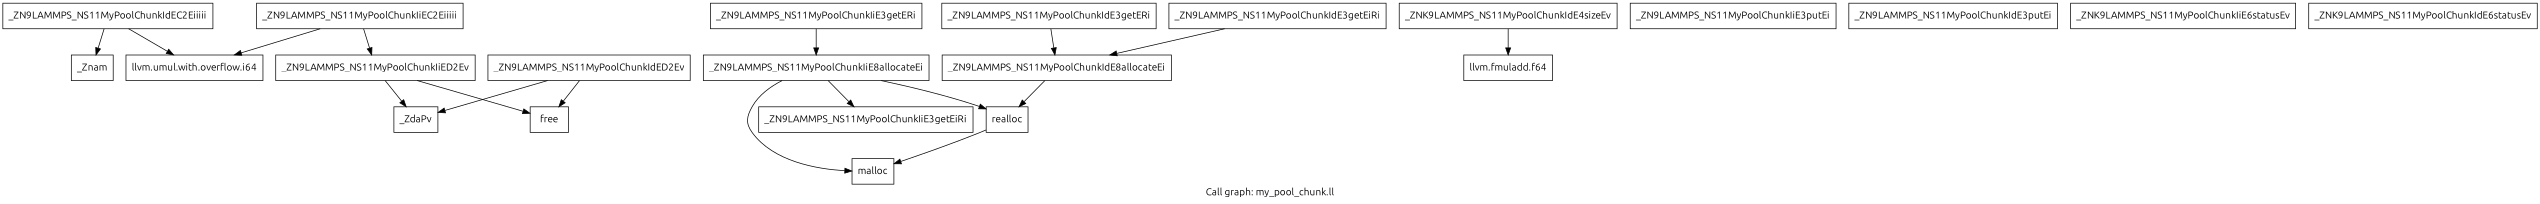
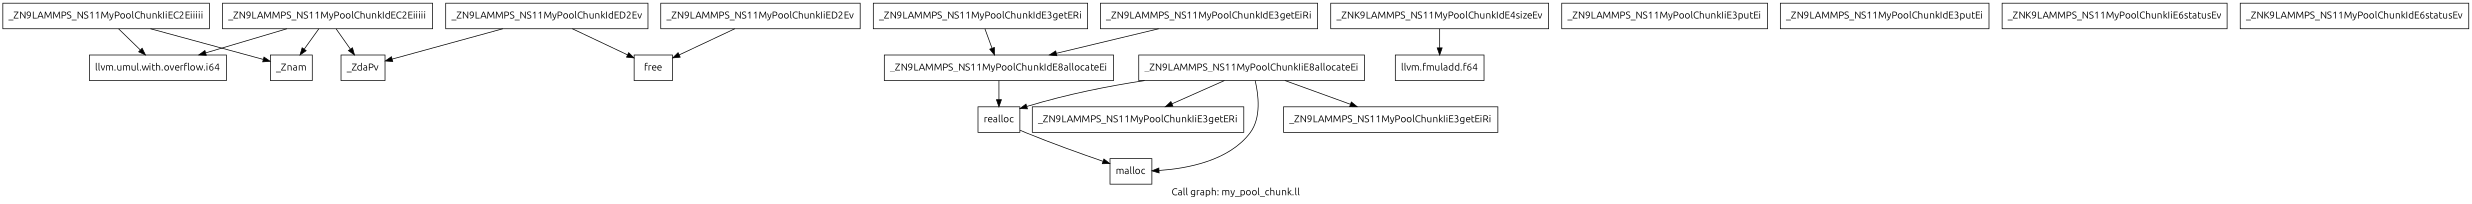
(367, 38) -> (207, 44)
(816, 38) -> (1198, 92)
(393, 91) -> (343, 39)
